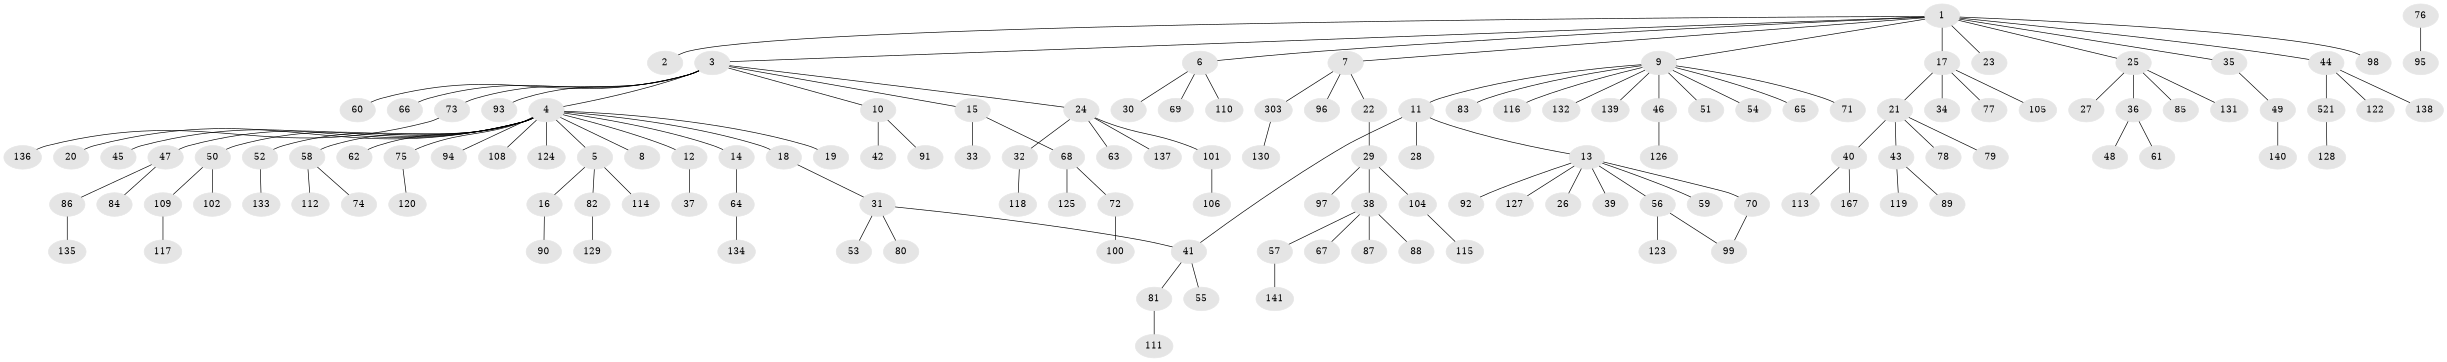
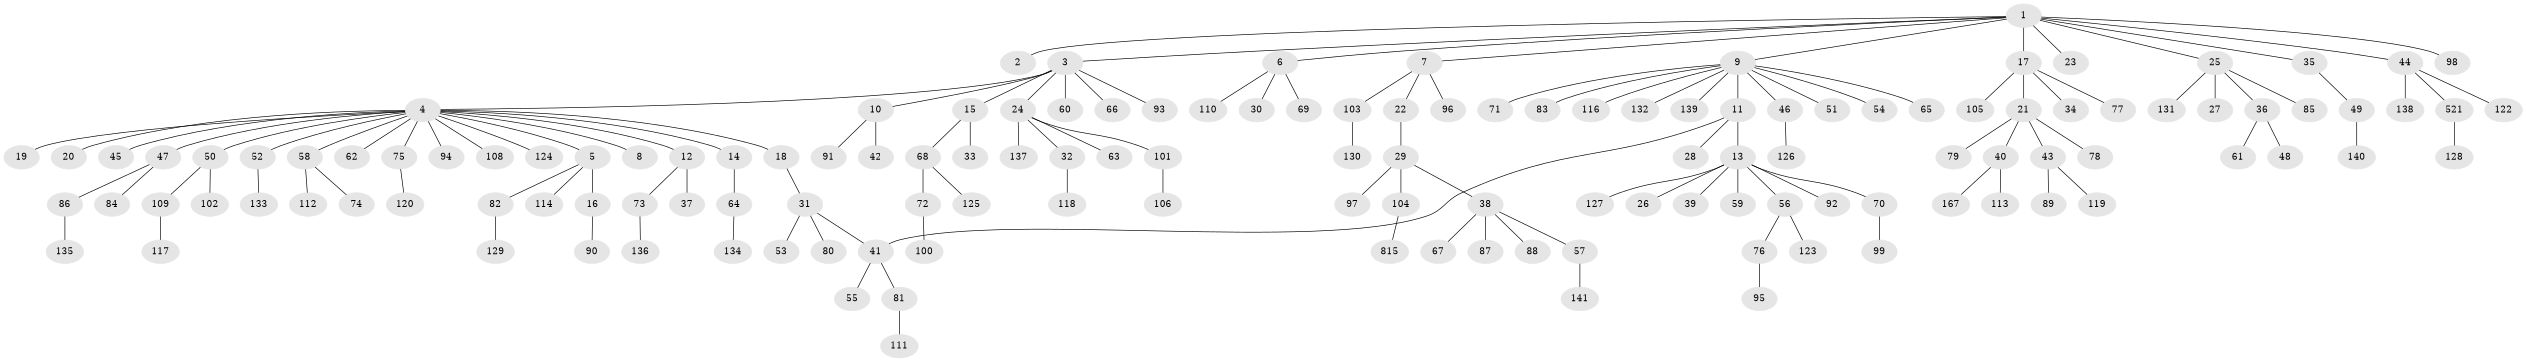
(582, 87) -> (663, 181)
(1273, 110) -> (1352, 110)
(1693, 228) -> (1772, 228)
(1465, 252) -> (1390, 252)
